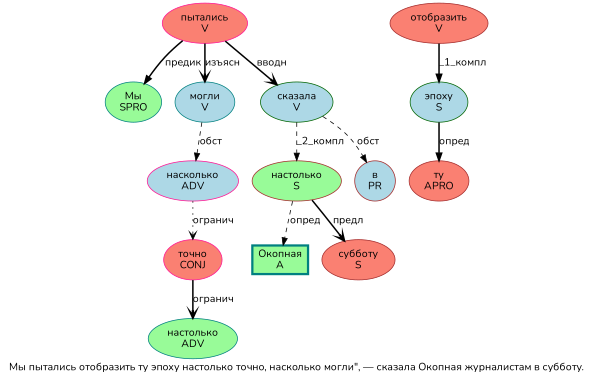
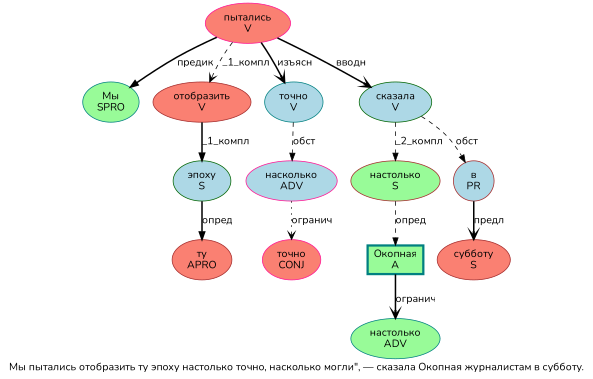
none -> (222, 58)
(205, 102) -> (294, 102)
(326, 217) -> (474, 216)
(193, 295) -> (395, 292)
